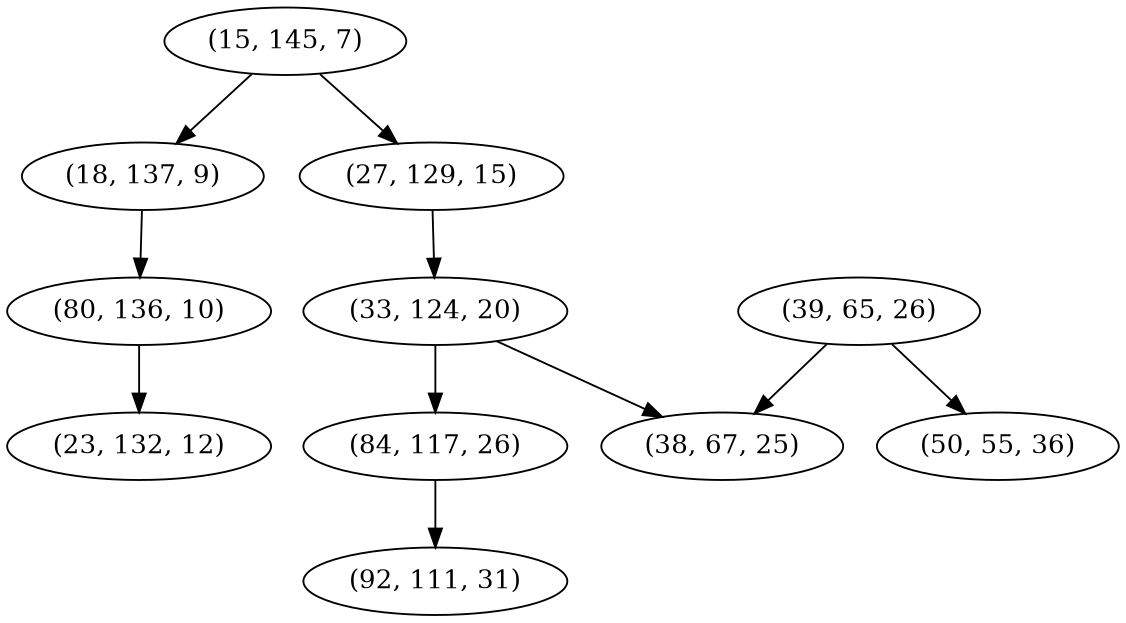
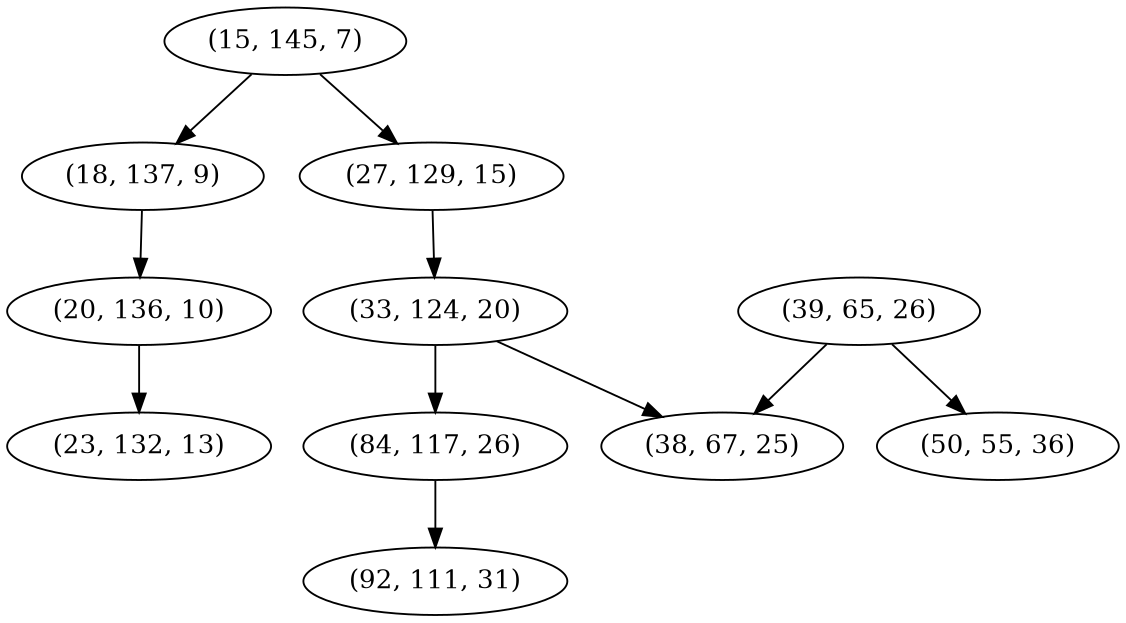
(139, 311) -> (139, 311)
(139, 446) -> (139, 446)
